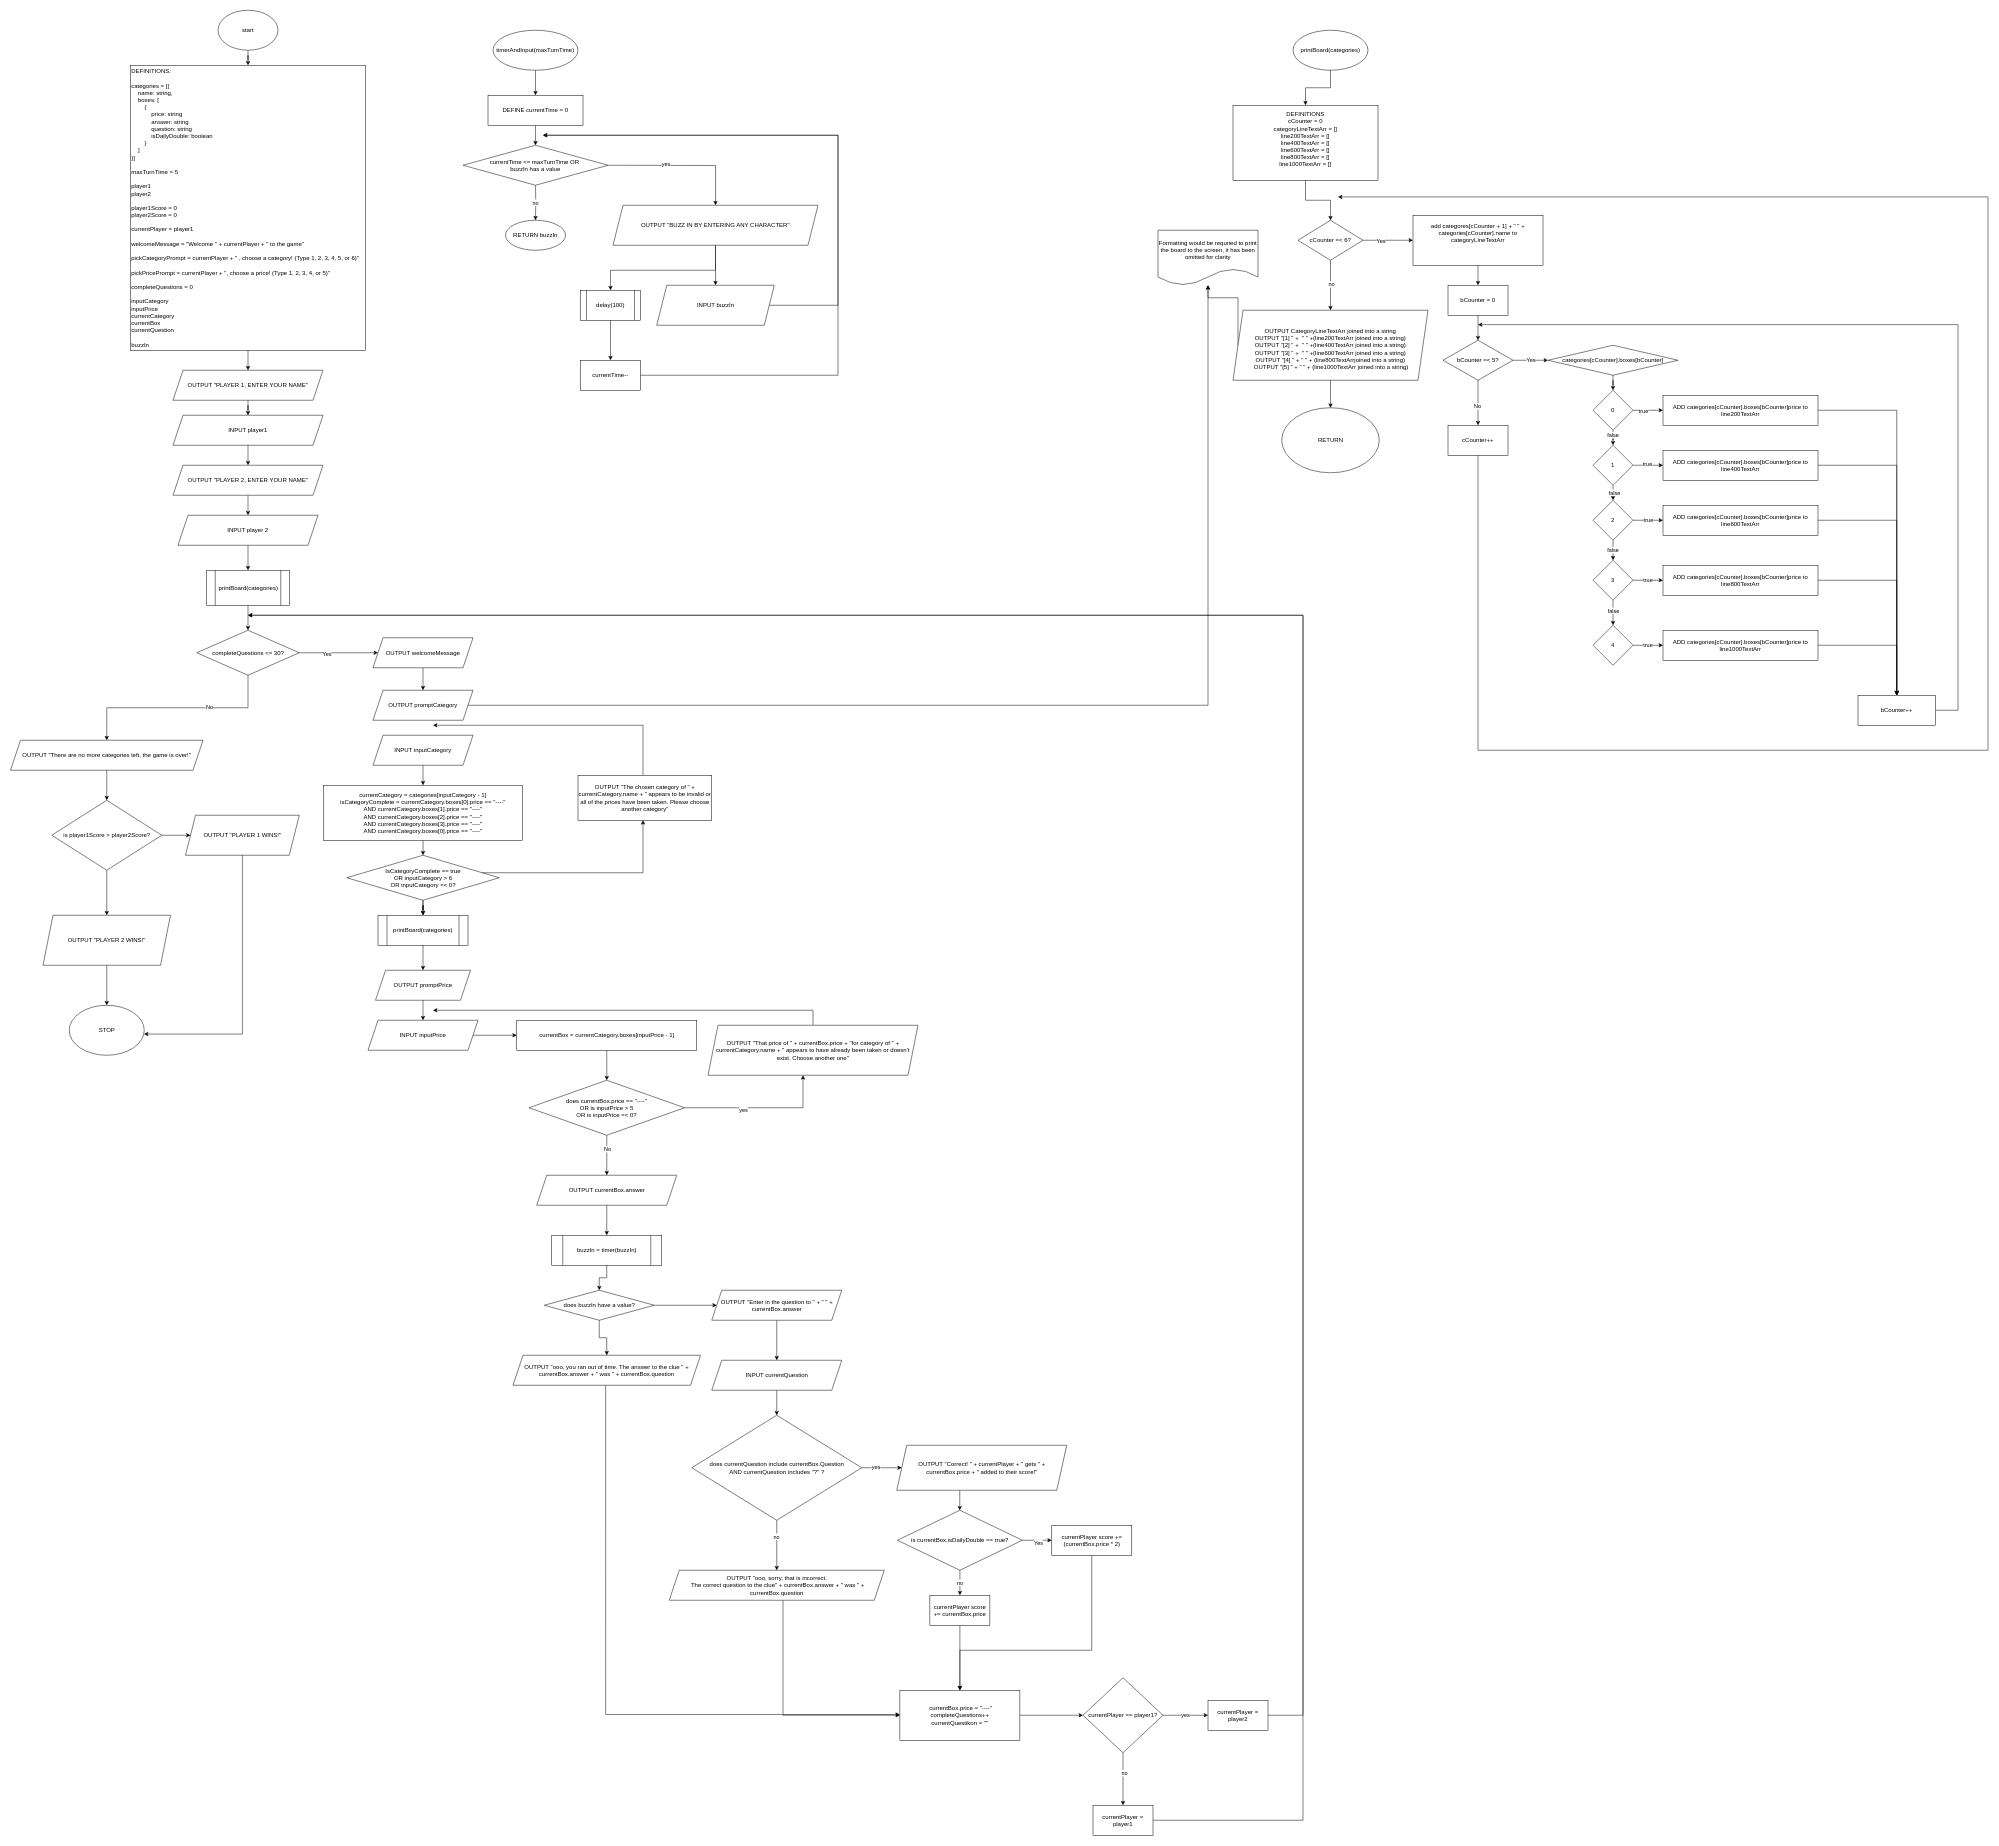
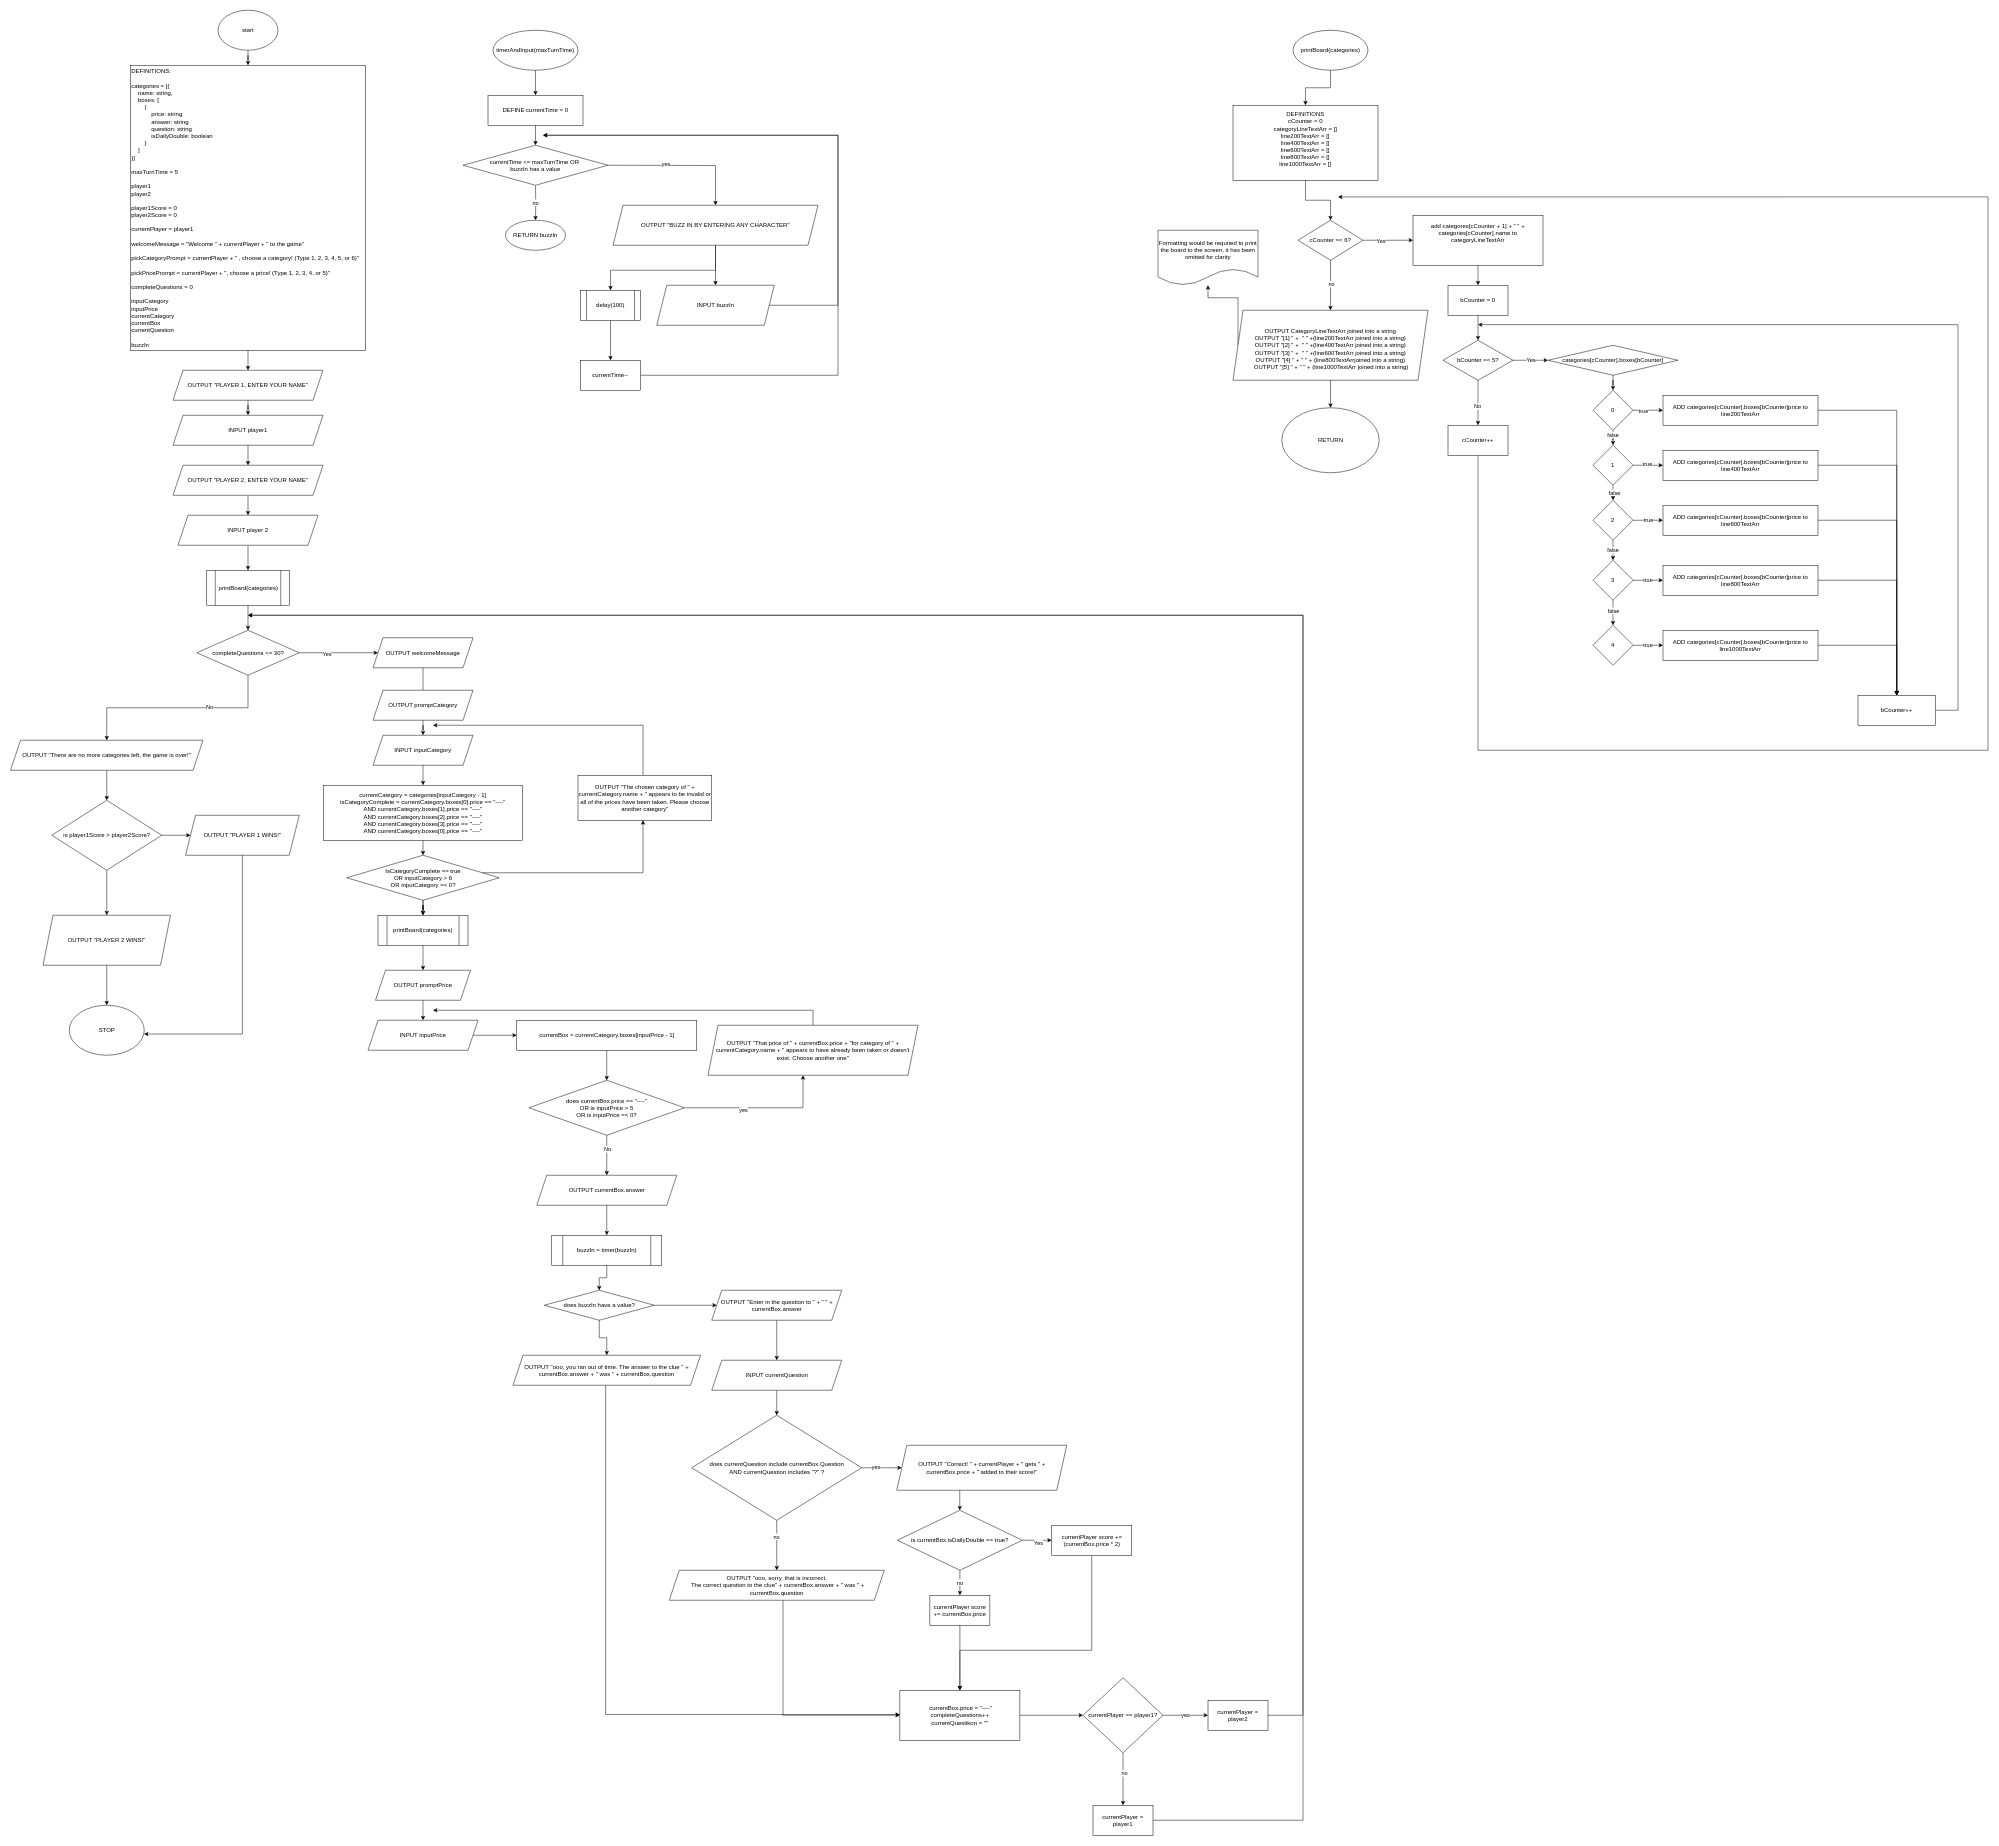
(423, 685) -> (423, 687)
(1040, 705) -> (423, 728)
